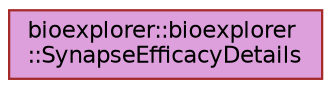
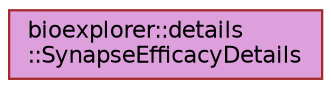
(166, 45) -> (166, 45)
